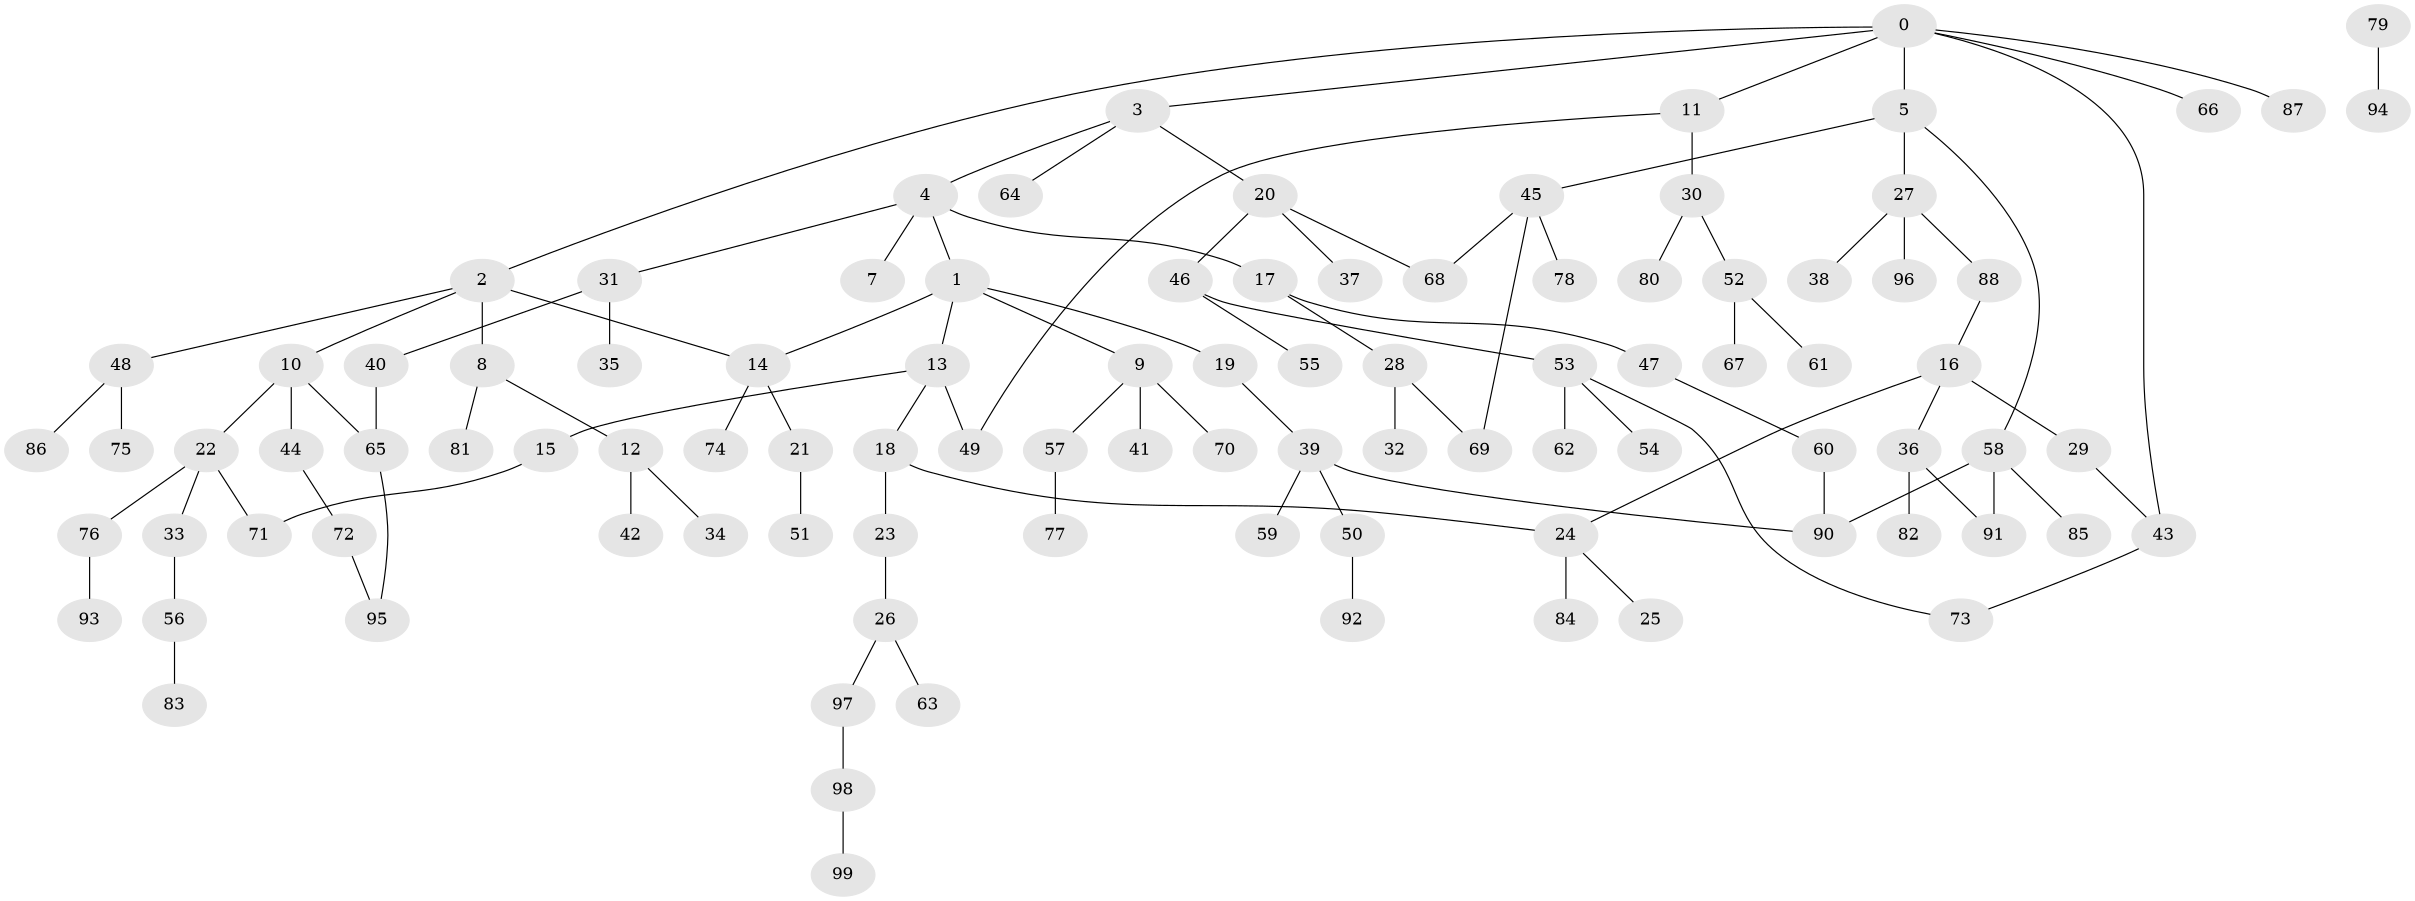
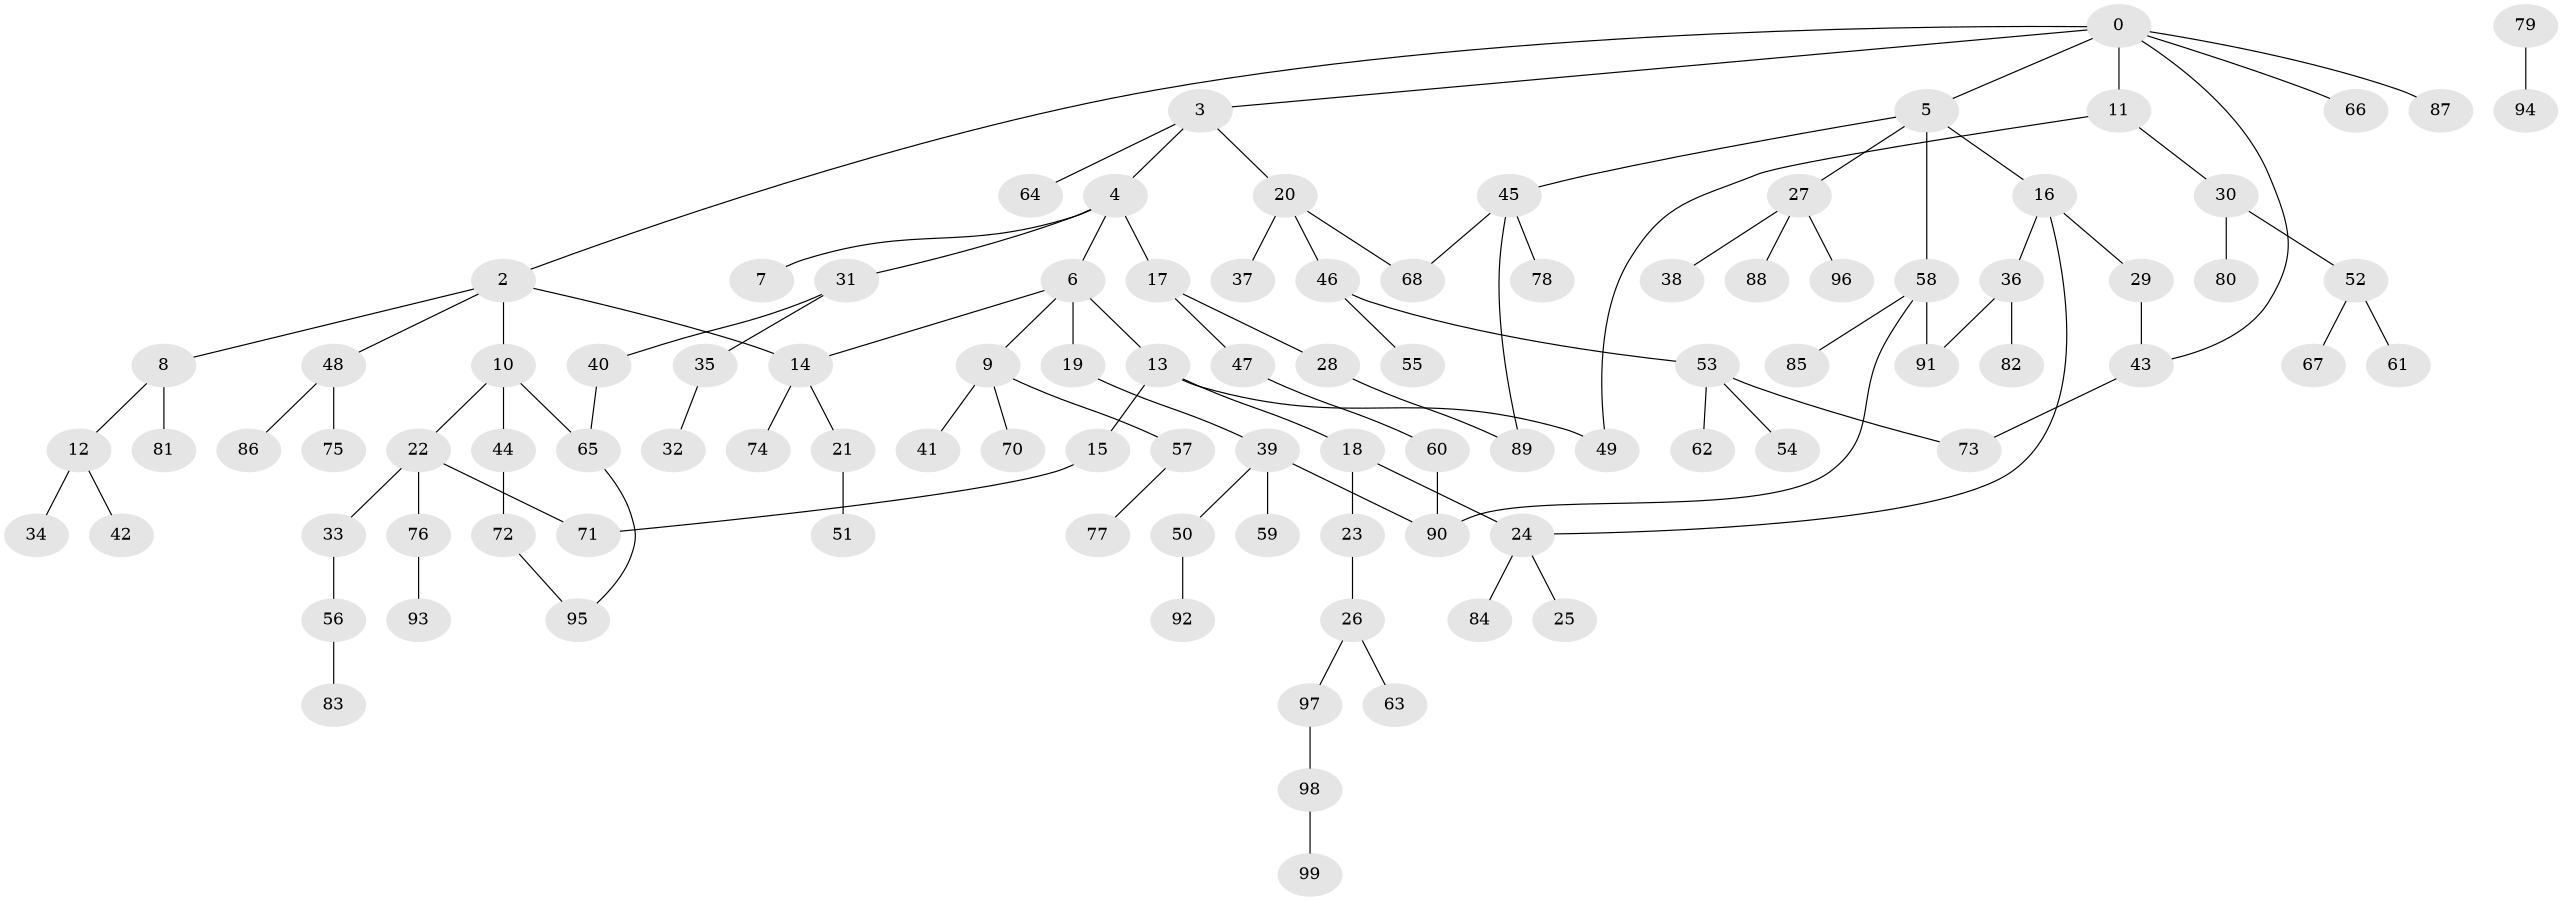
(957, 281) -> (1073, 281)
(1969, 323) -> (1986, 153)
(1395, 408) -> (689, 408)
(1480, 450) -> (1522, 450)
